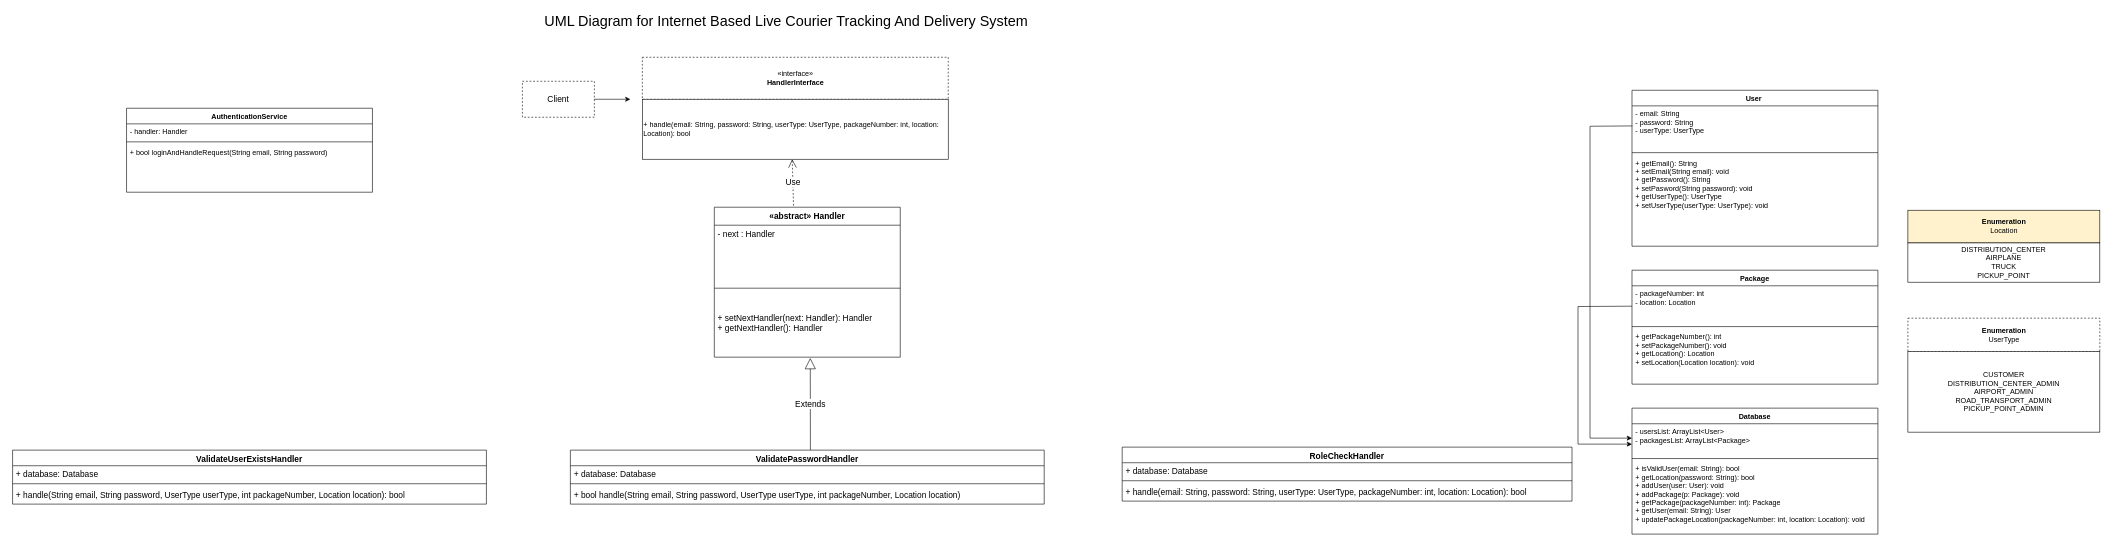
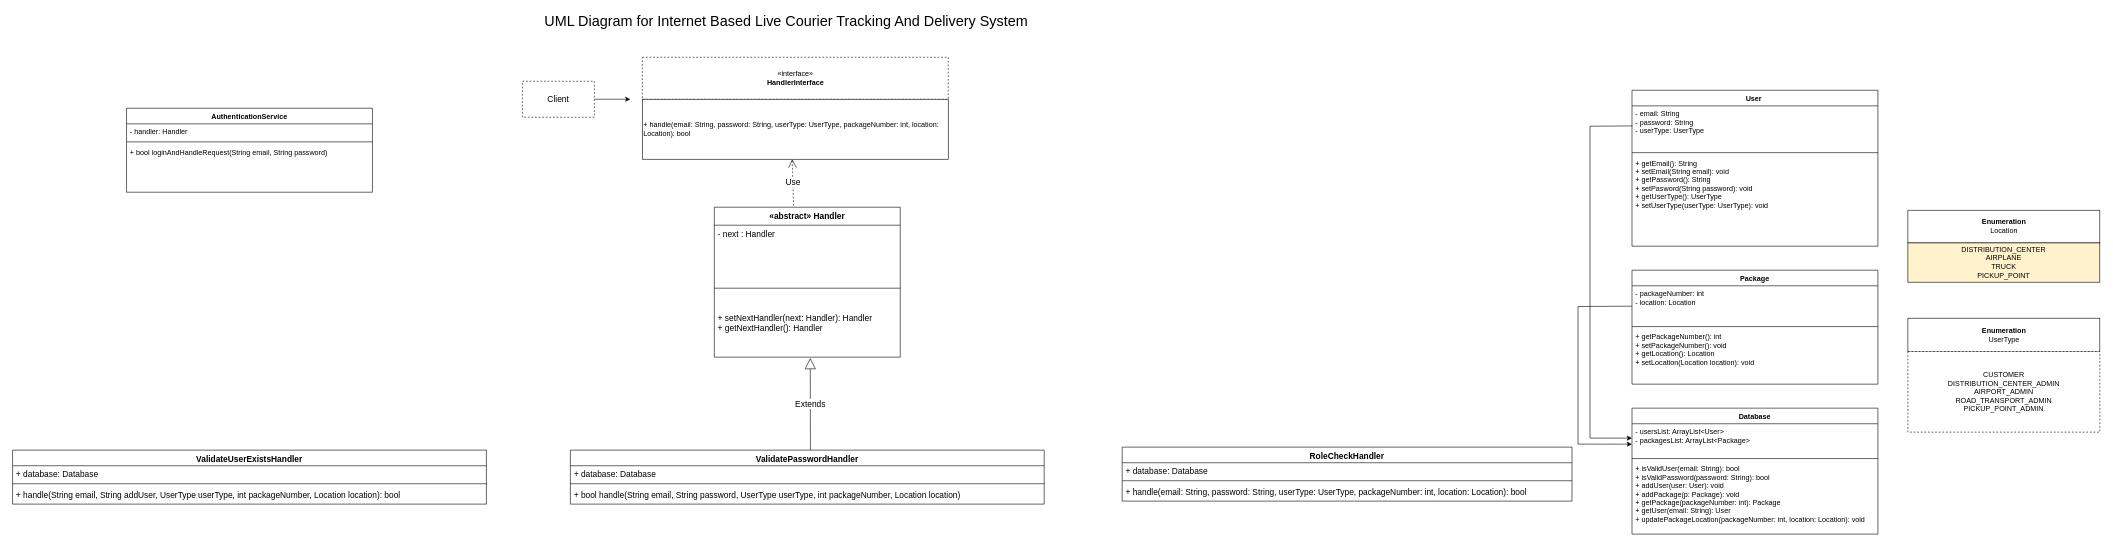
(2004, 227) -> (2004, 227)
(2004, 263) -> (2004, 263)
(2004, 335) -> (2004, 335)
(2004, 392) -> (2004, 392)
(1693, 469) -> (1693, 469)
(227, 495) -> (225, 495)
